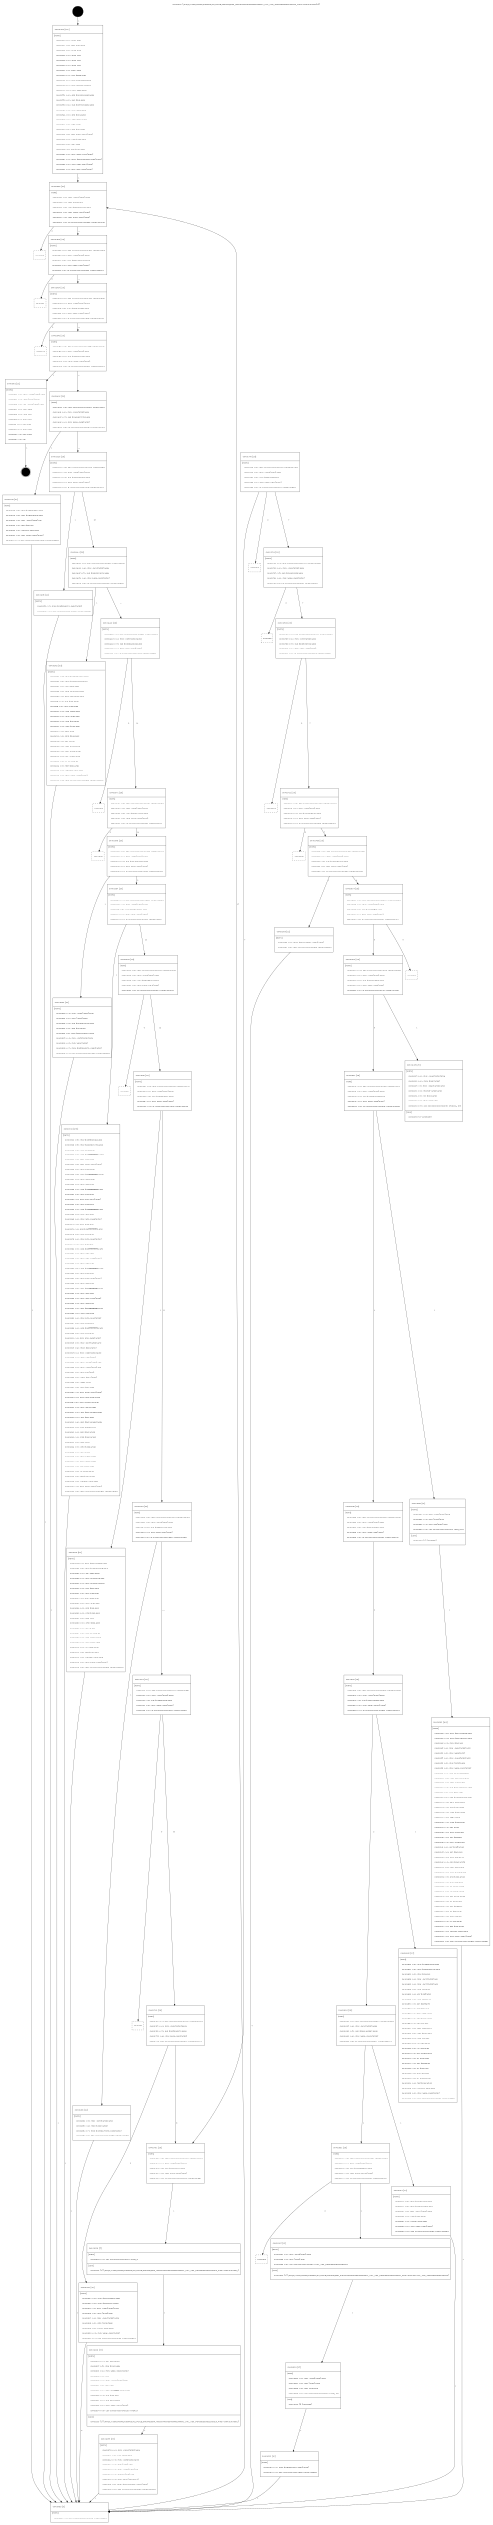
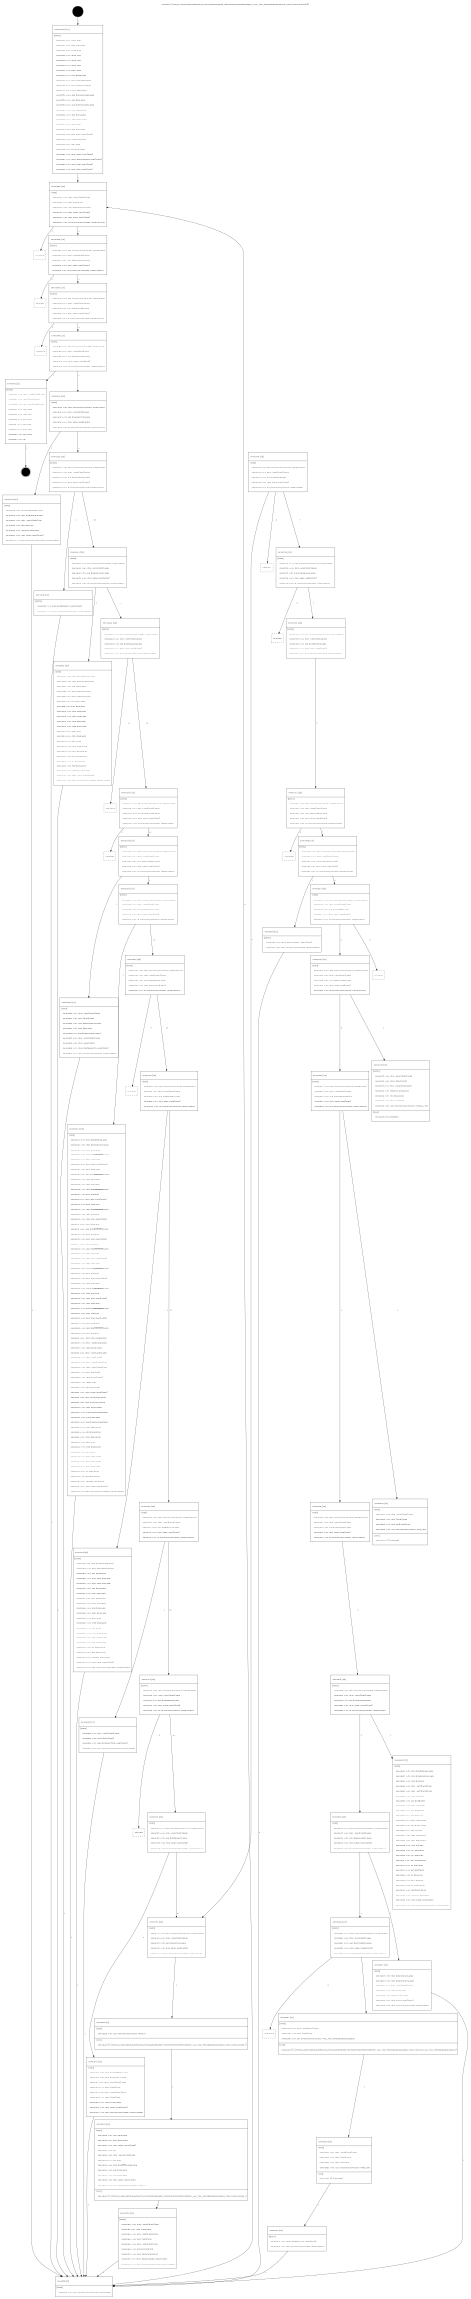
(271, 808) -> none
(461, 1832) -> none
